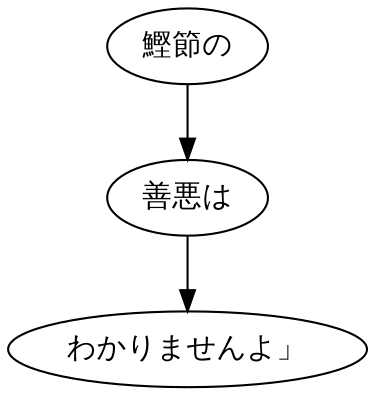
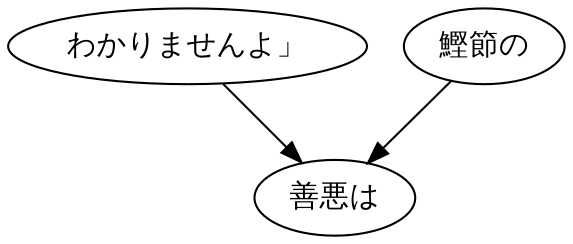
(188, 263) -> (255, 116)
